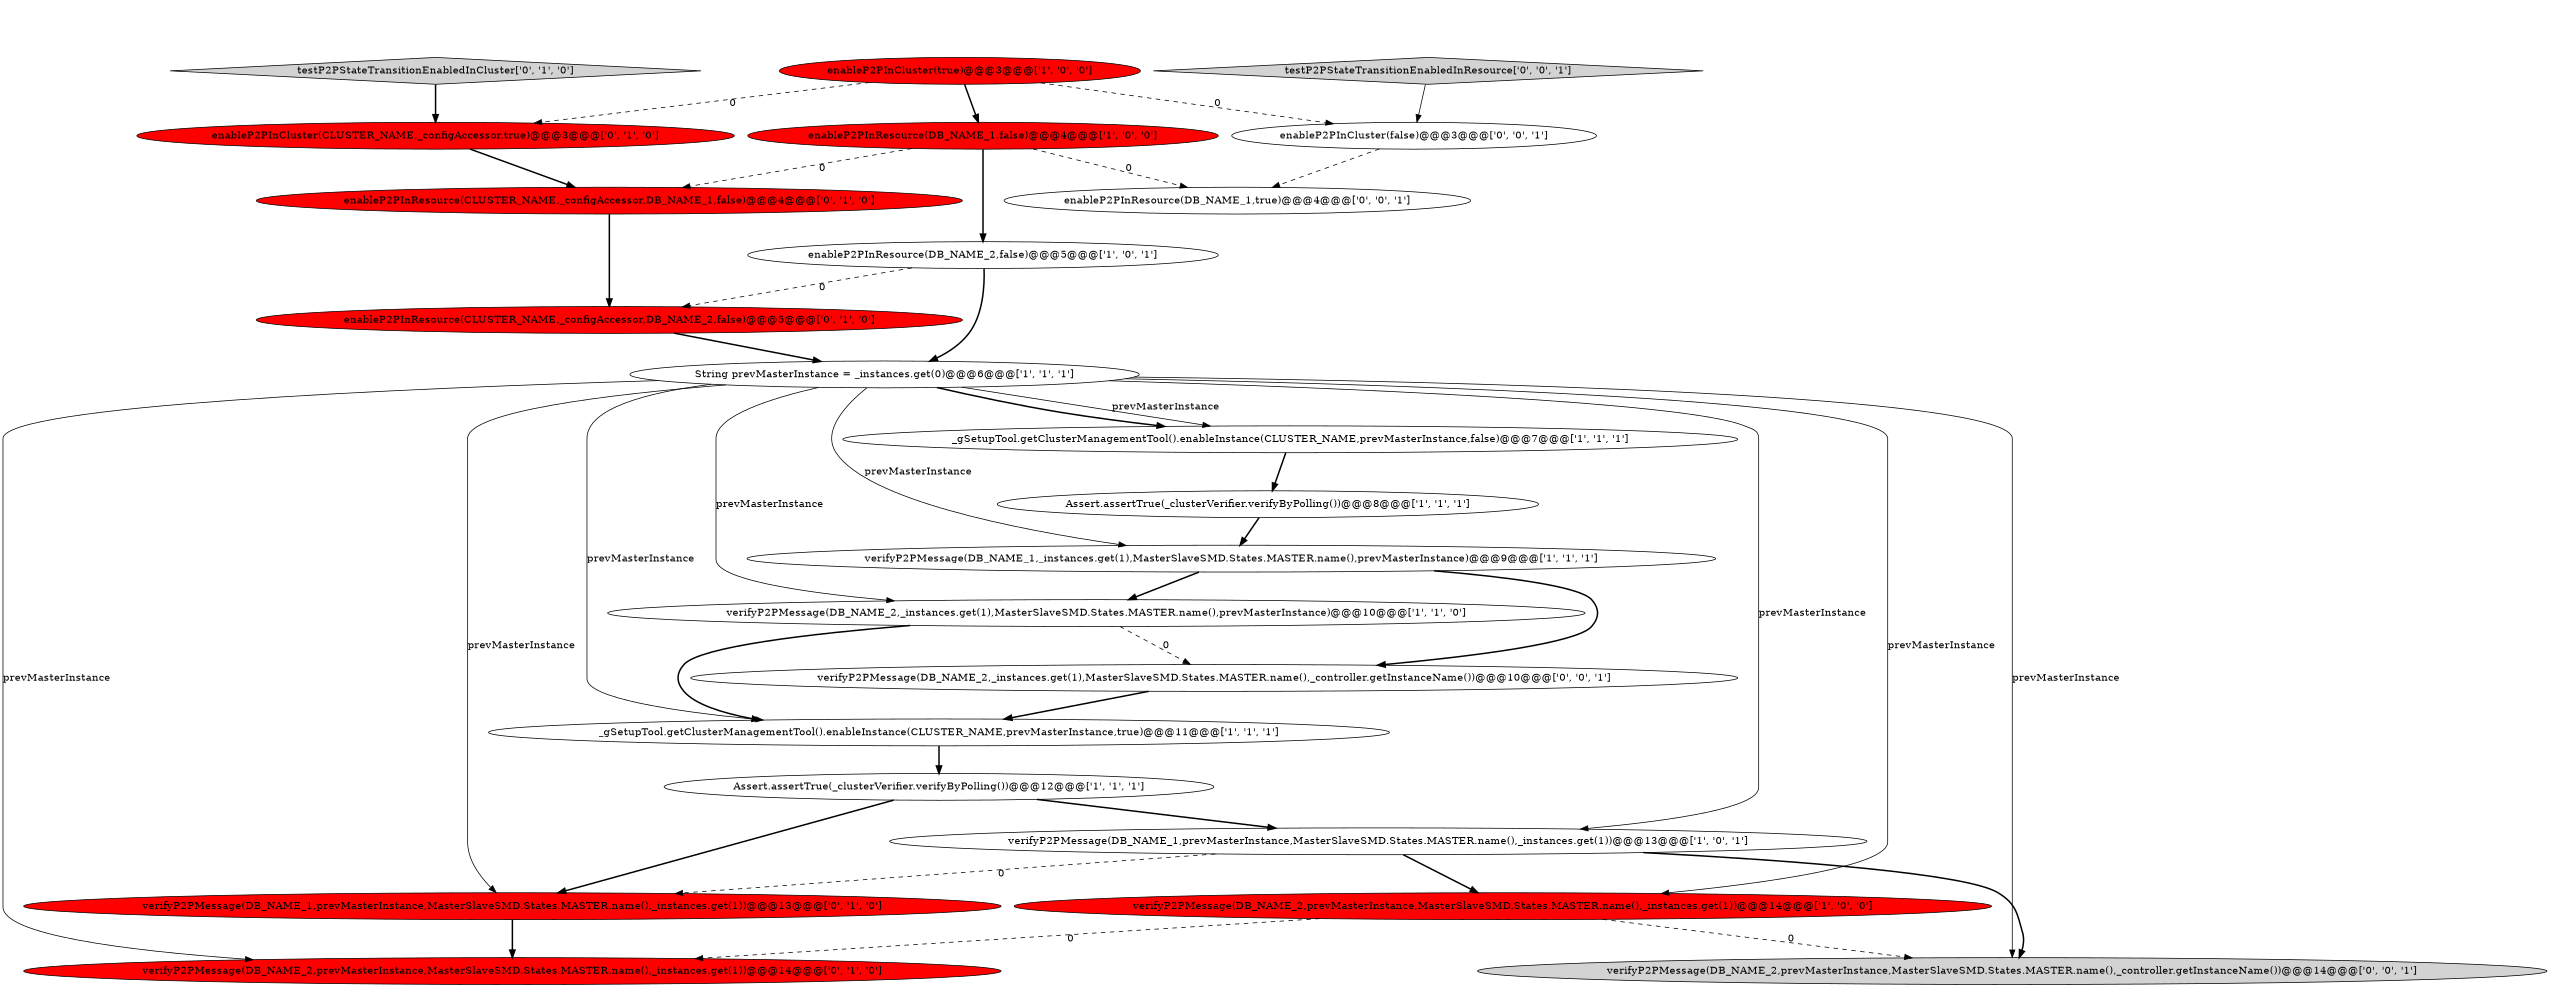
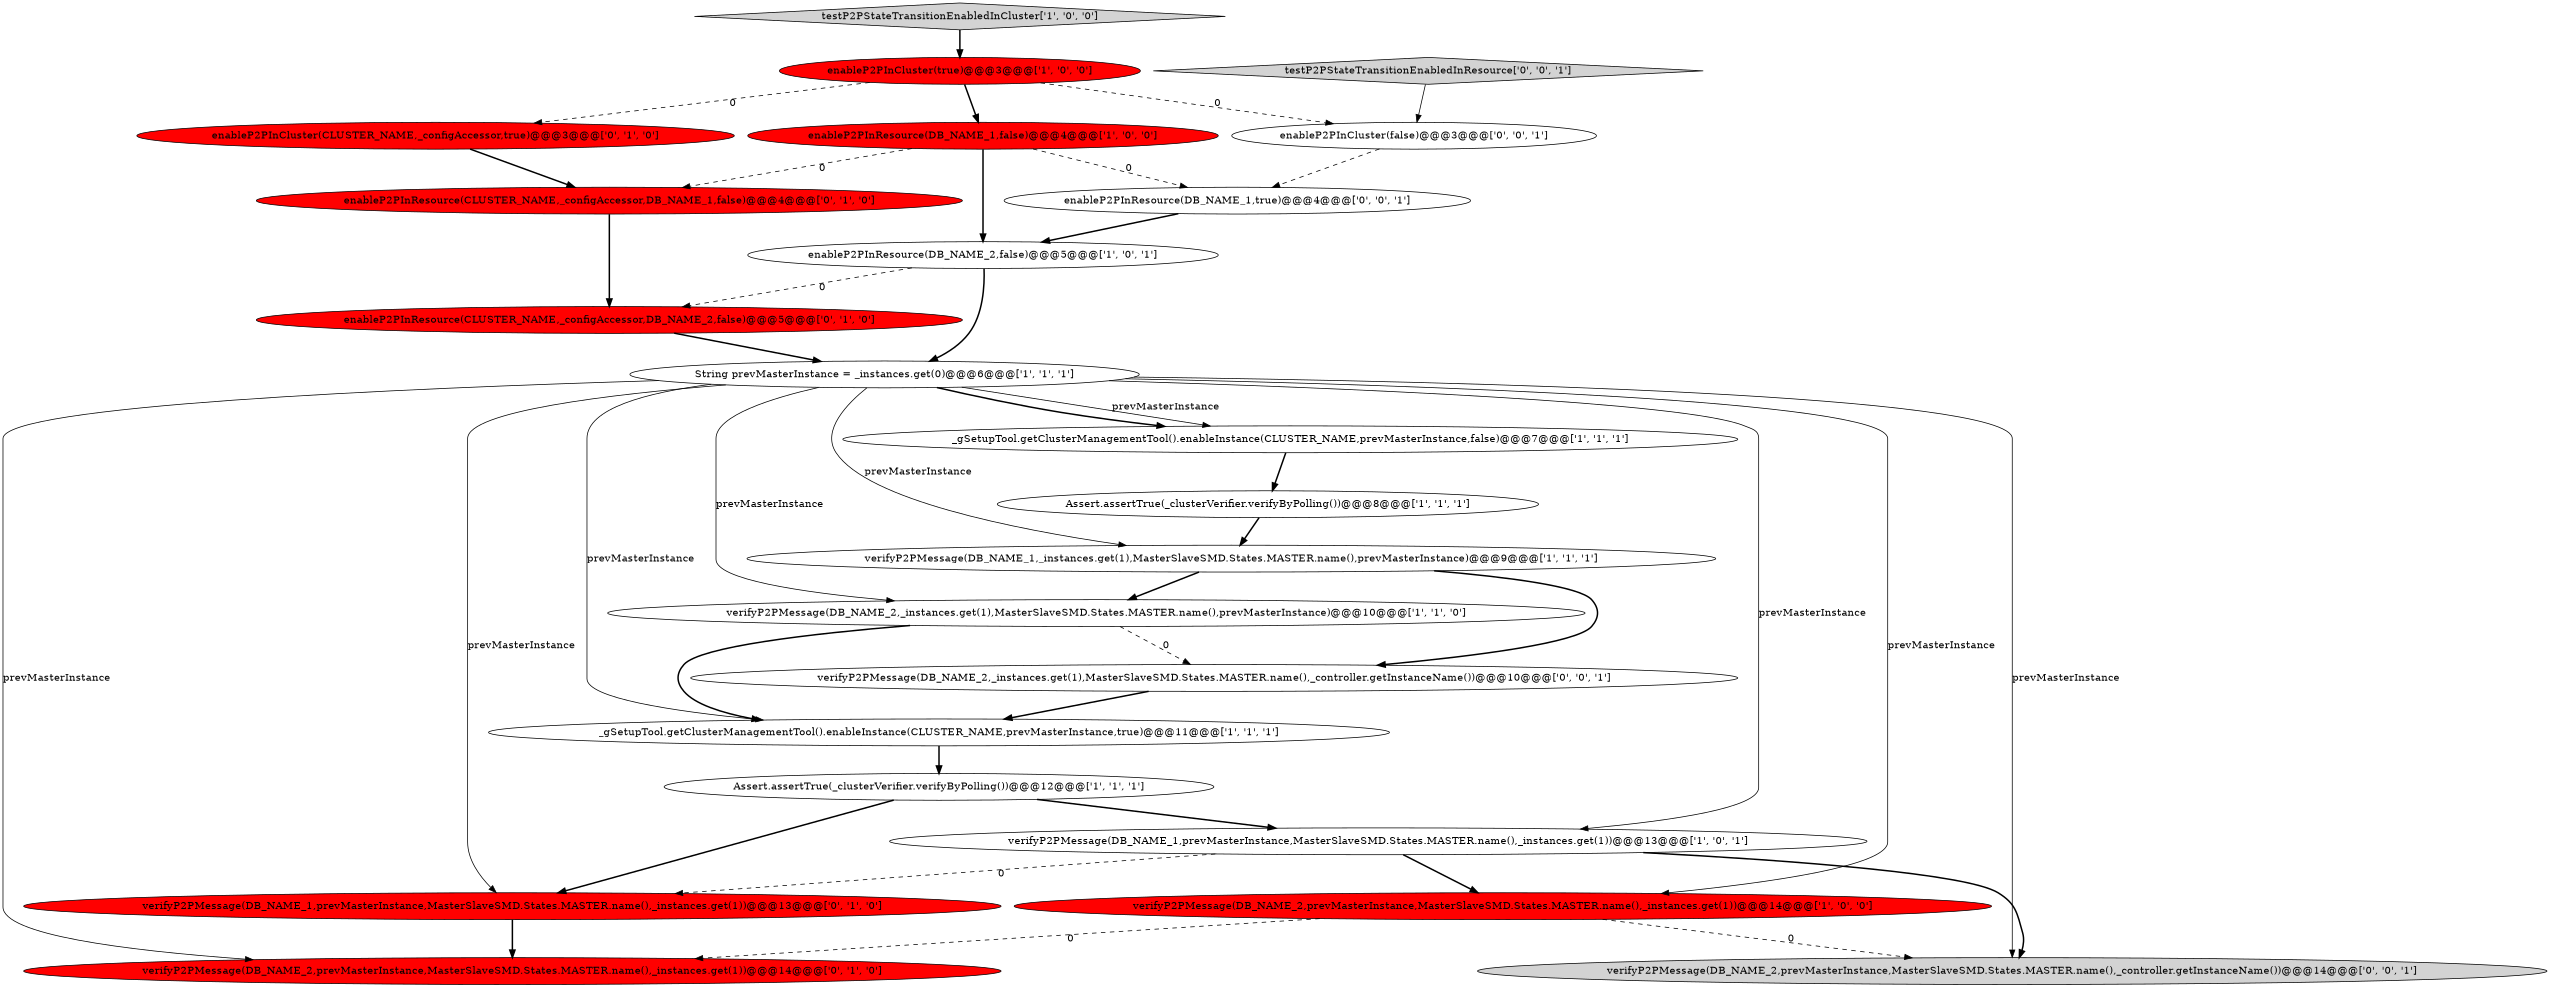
none -> (960, 16)
(436, 71) -> none
none -> (1114, 227)
